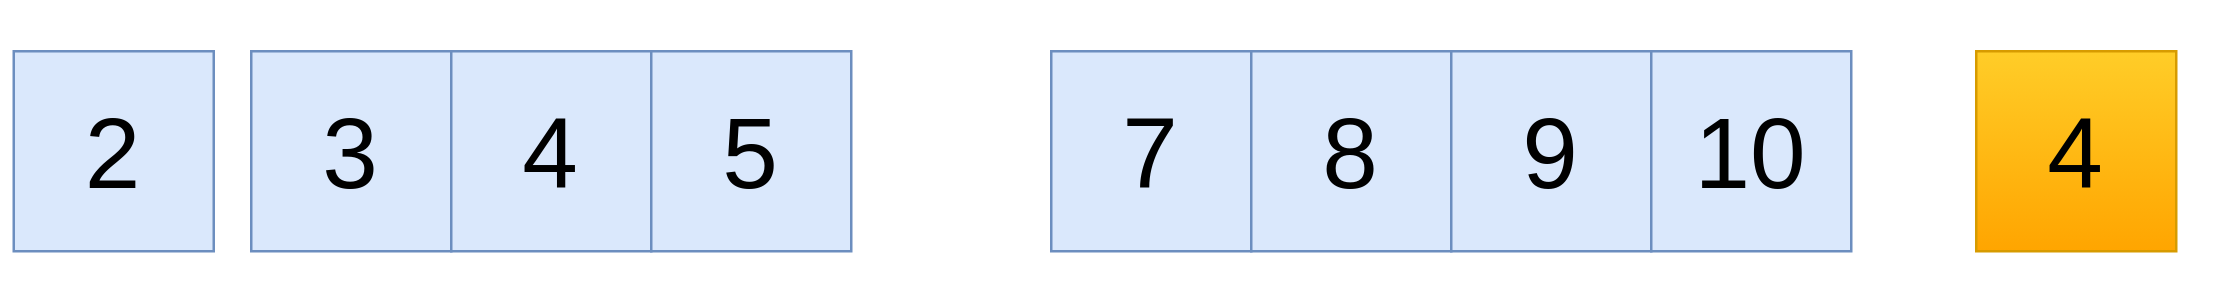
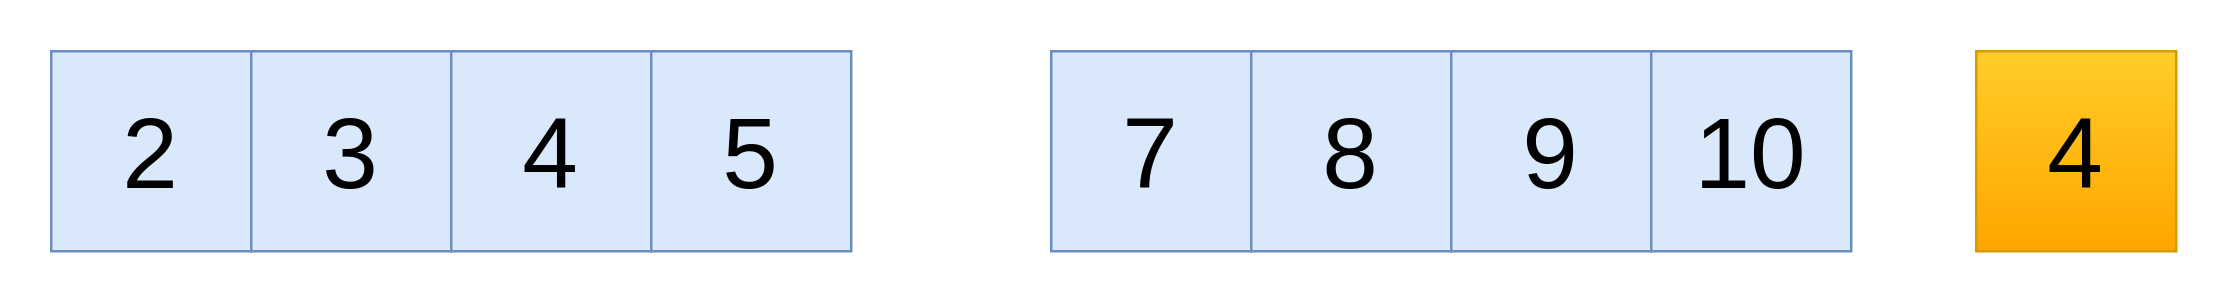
(114, 151) -> (151, 151)
